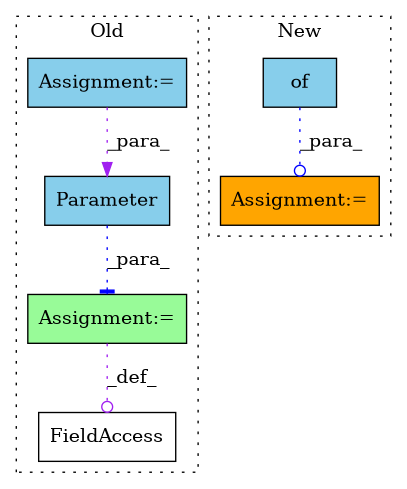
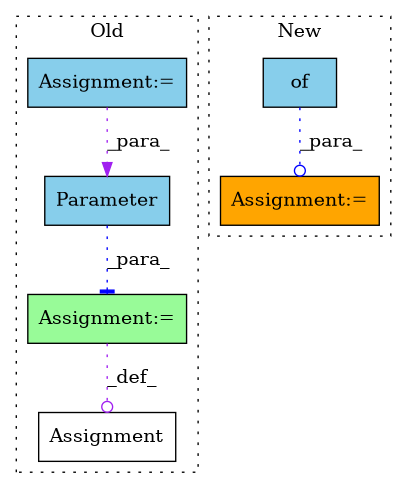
(107, 437) -> (107, 437)
